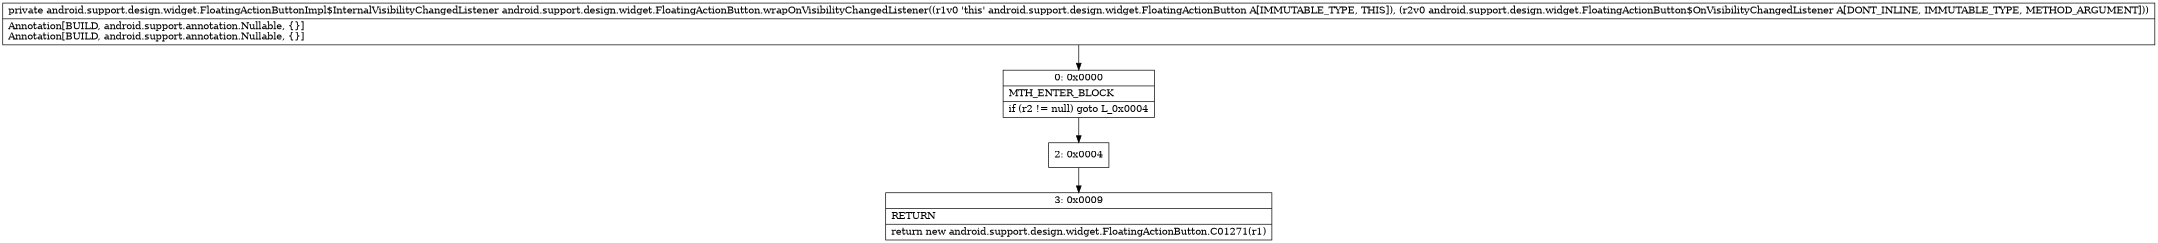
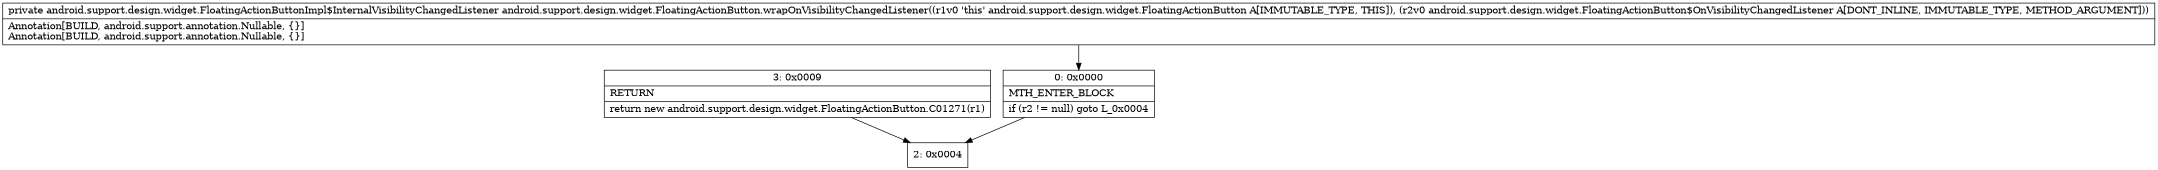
(1079, 177) -> (878, 129)
